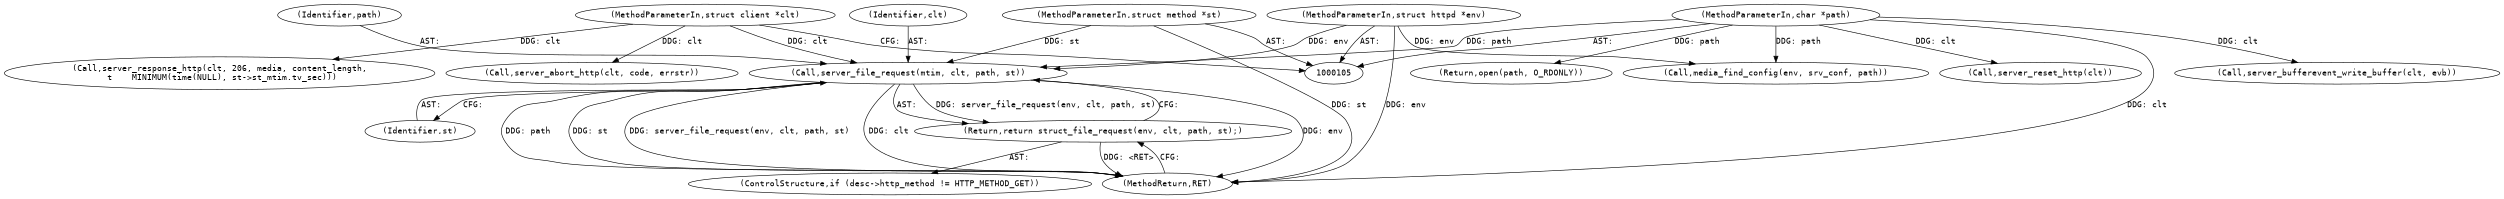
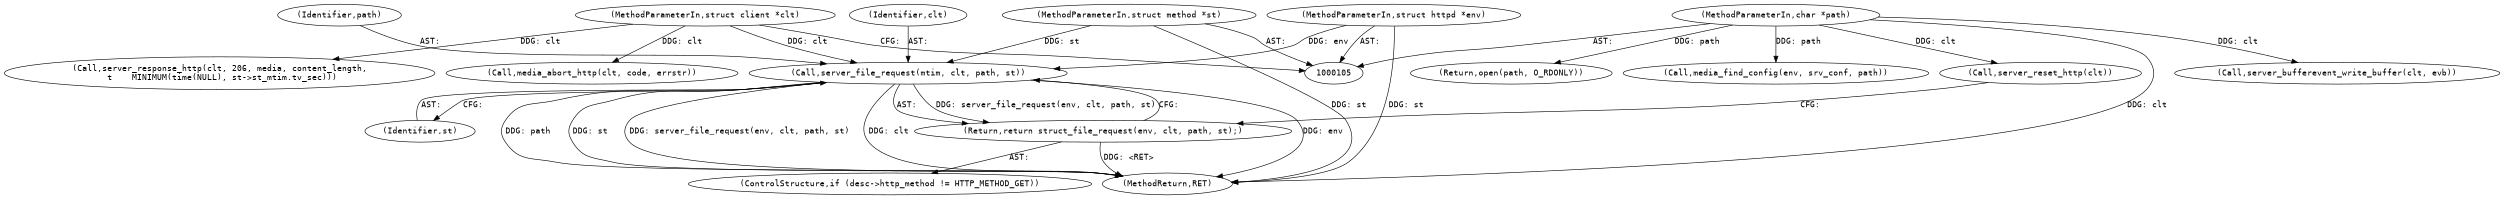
(1366, 52) -> none
(1538, 55) -> none
(592, 73) -> (592, 73)
(1406, 105) -> (1406, 105)
(1157, 157) -> (1616, 110)
